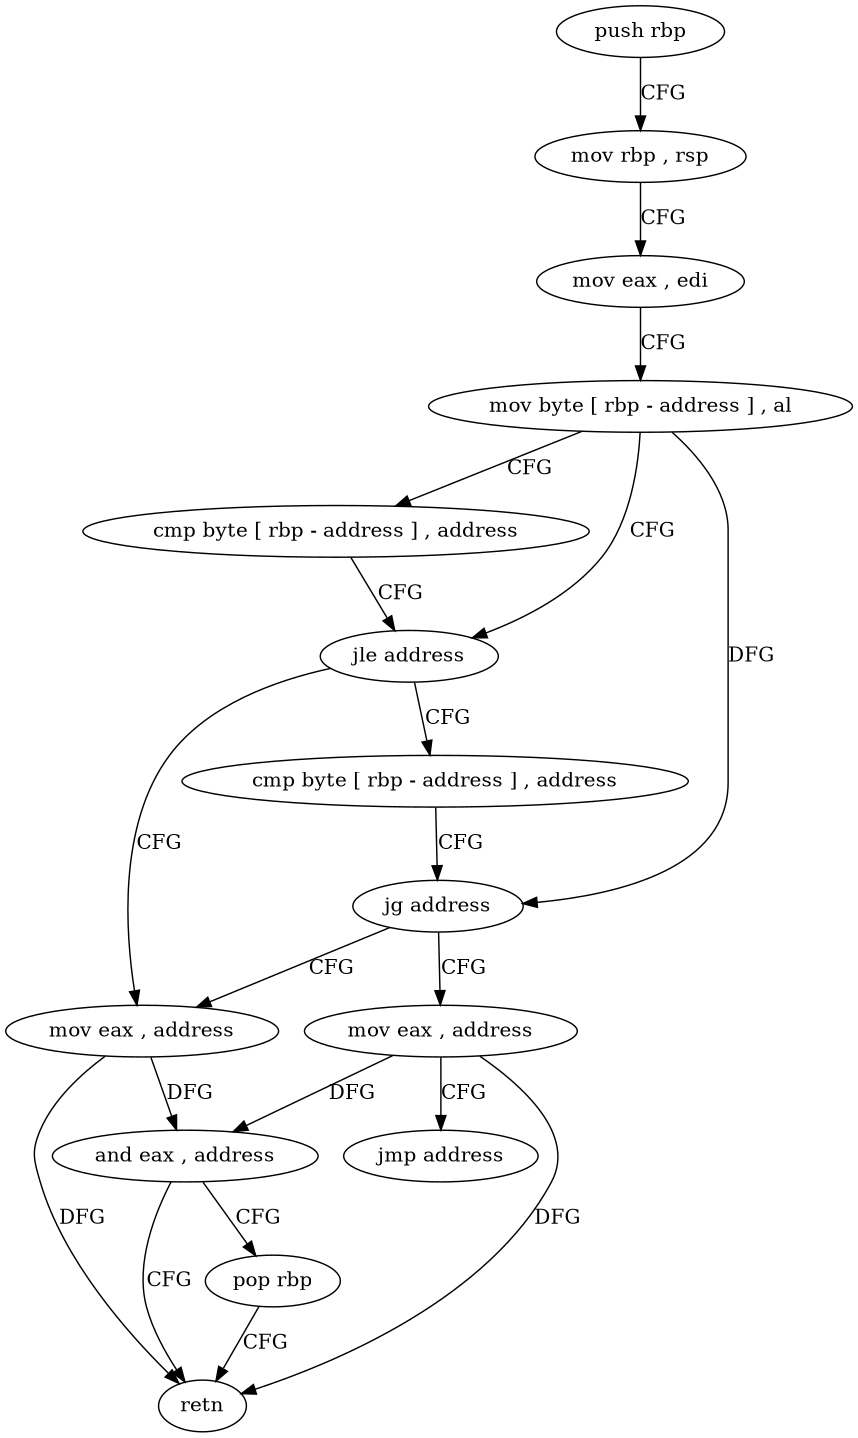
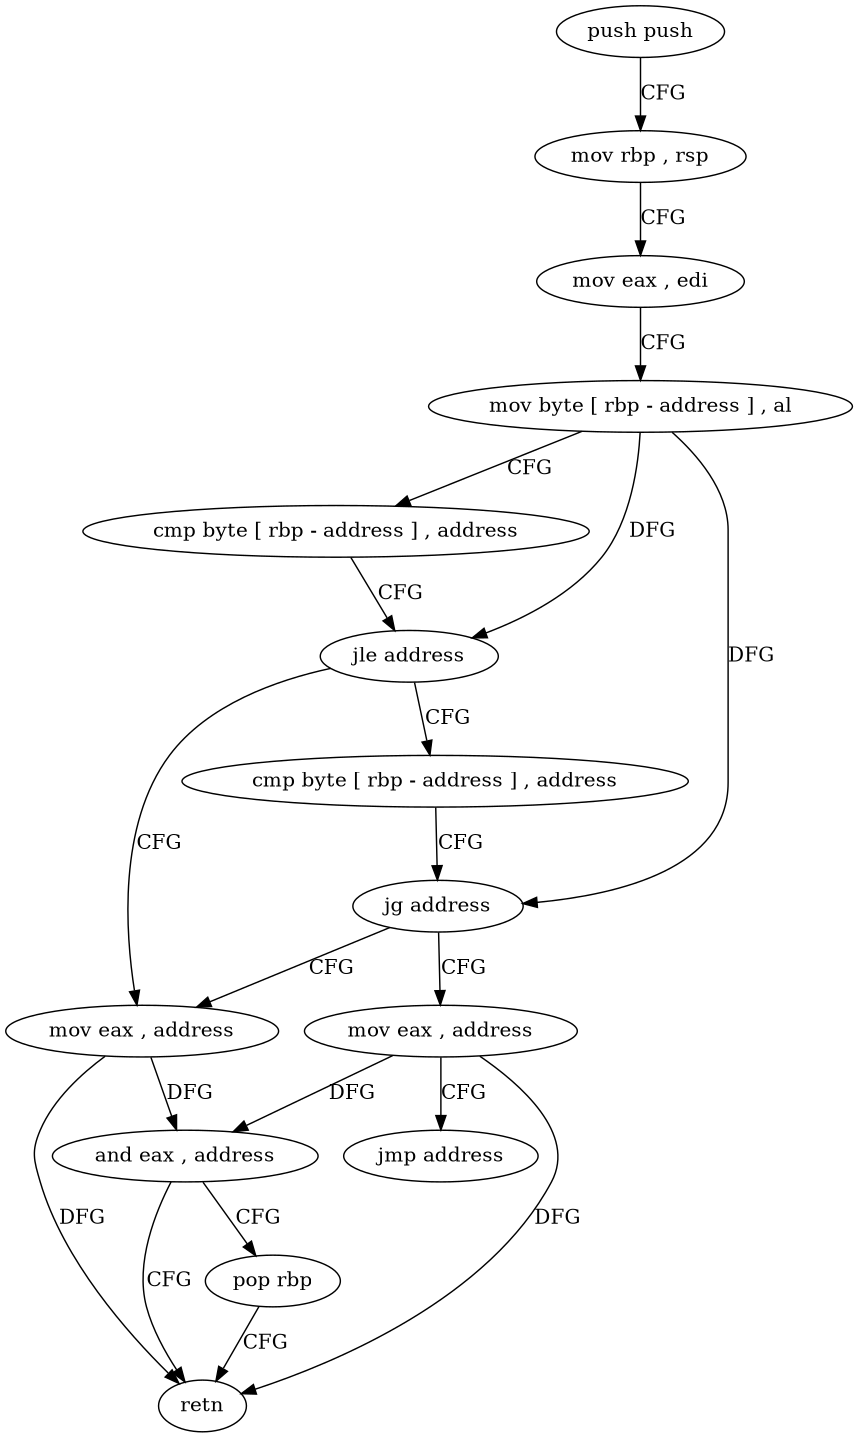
(641, 32) -> (641, 32)
(653, 531) -> (653, 531)
